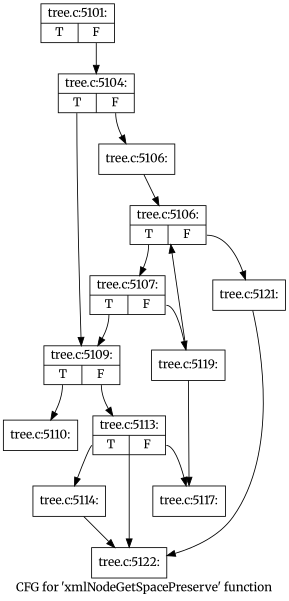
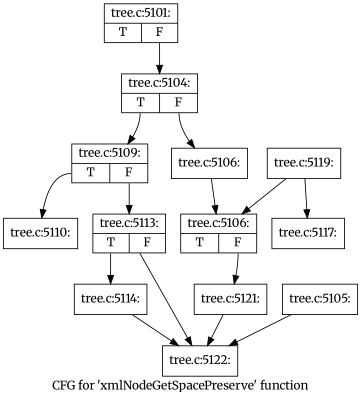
(128, 295) -> none
none -> (320, 299)
(178, 460) -> none
